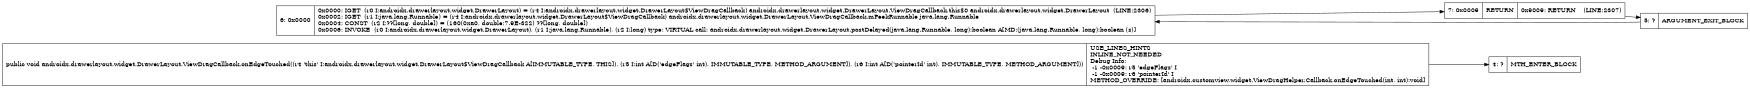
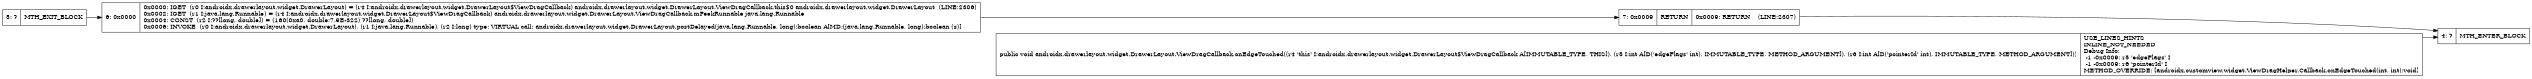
(1571, 10) -> (1746, 17)
(1631, 17) -> (2117, 18)
(1703, 21) -> (54, 17)
